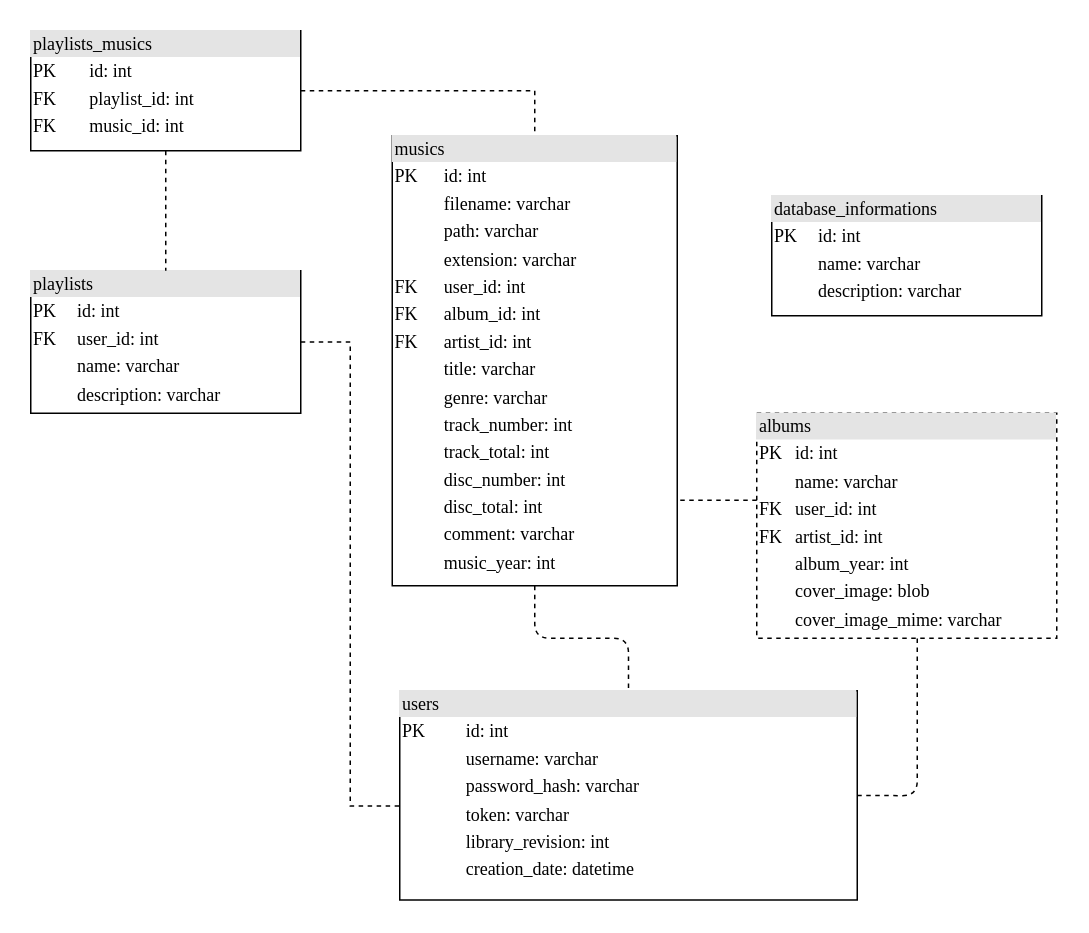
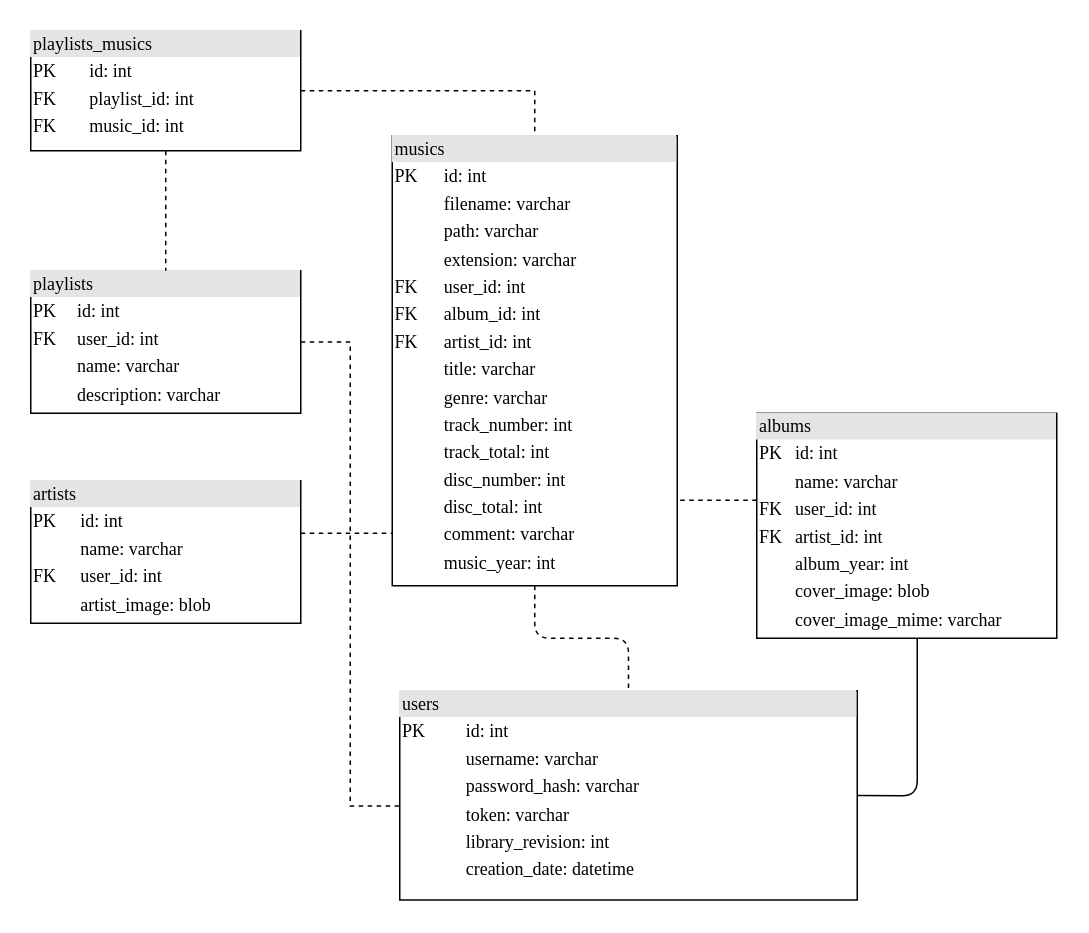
(907, 256) -> none
(907, 526) -> (907, 526)
none -> (344, 533)
none -> (166, 552)
(917, 741) -> (917, 741)
